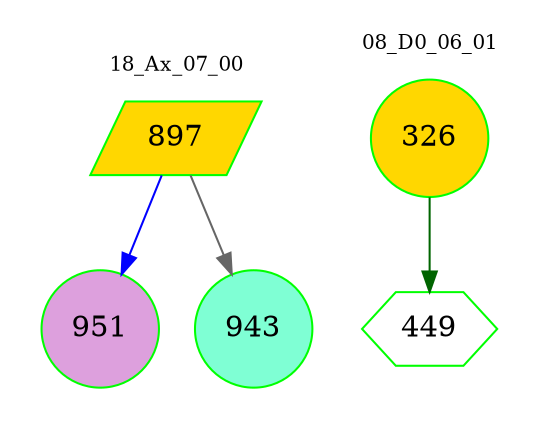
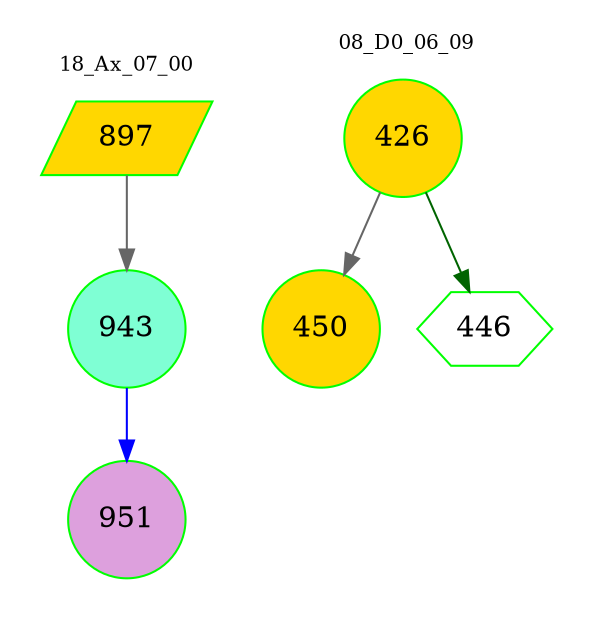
(431, 44) -> (407, 44)
(430, 138) -> (403, 138)
(146, 215) -> (127, 414)
none -> (321, 329)
(430, 329) -> (485, 329)
